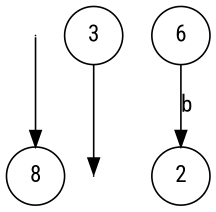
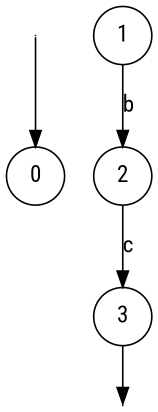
(181, 36) -> (123, 36)
(36, 176) -> (36, 176)
none -> (123, 238)
